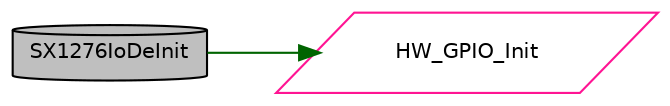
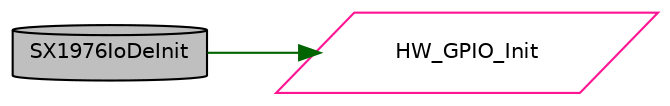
(110, 53) -> (110, 53)
